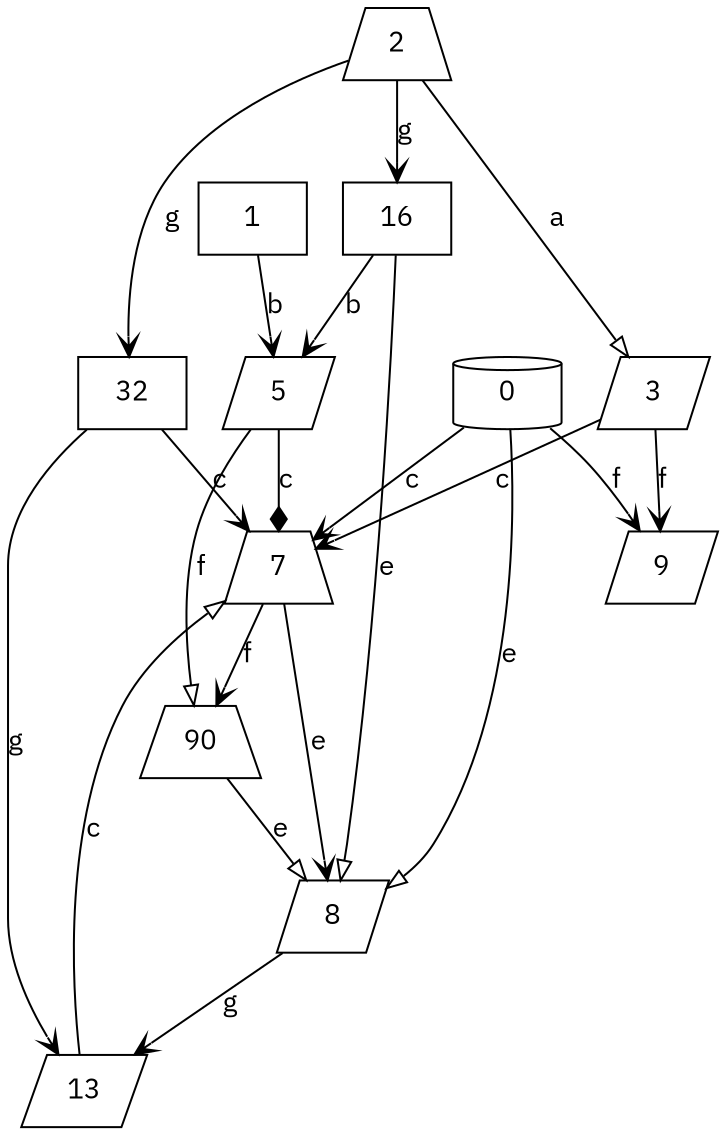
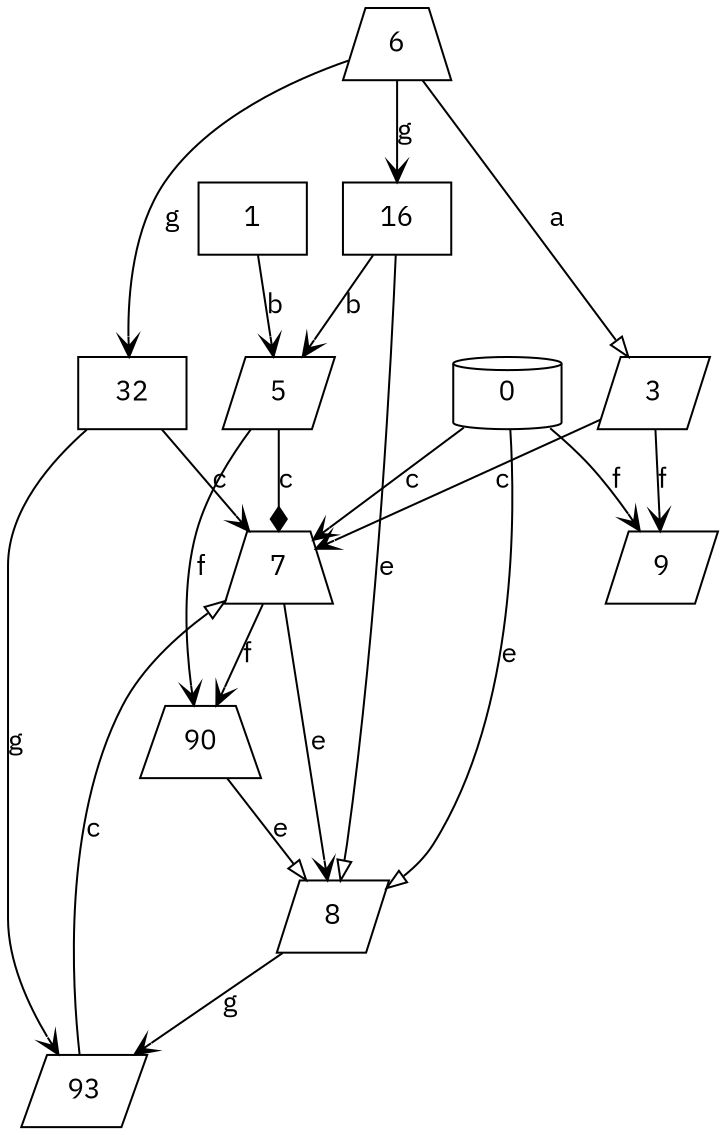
(397, 44) -> (397, 44)
(192, 550) -> (192, 550)
(84, 1091) -> (84, 1091)
